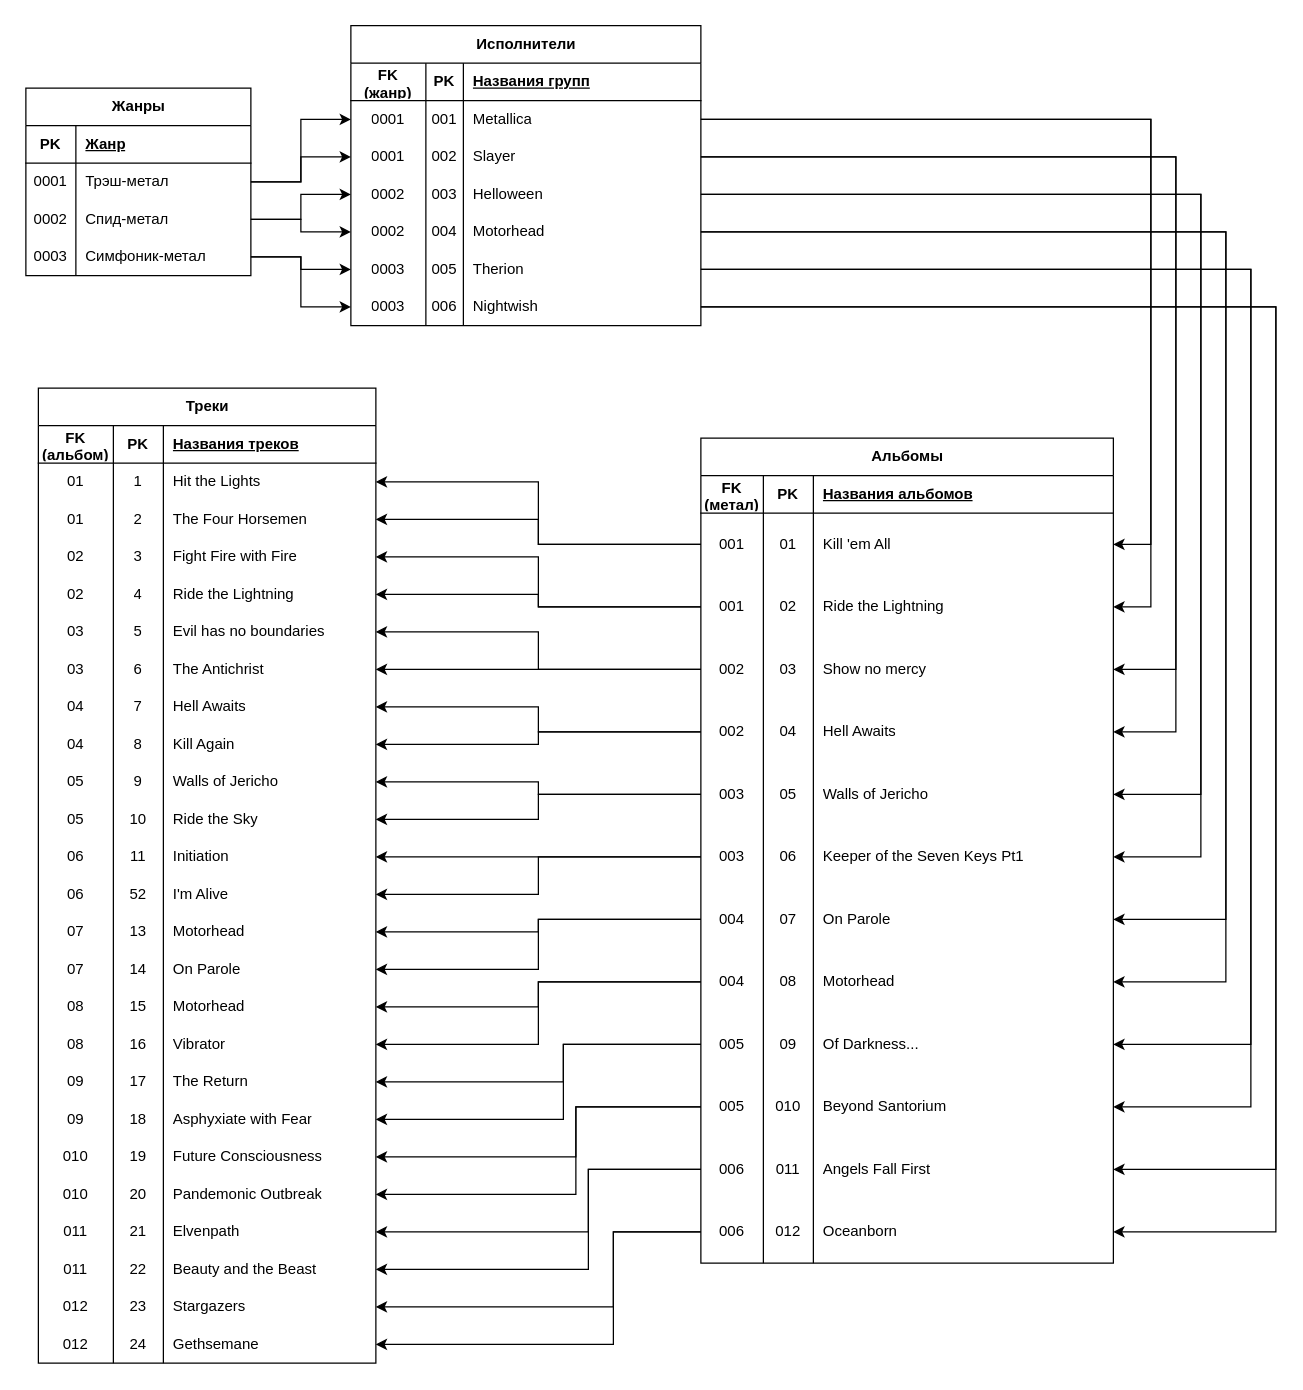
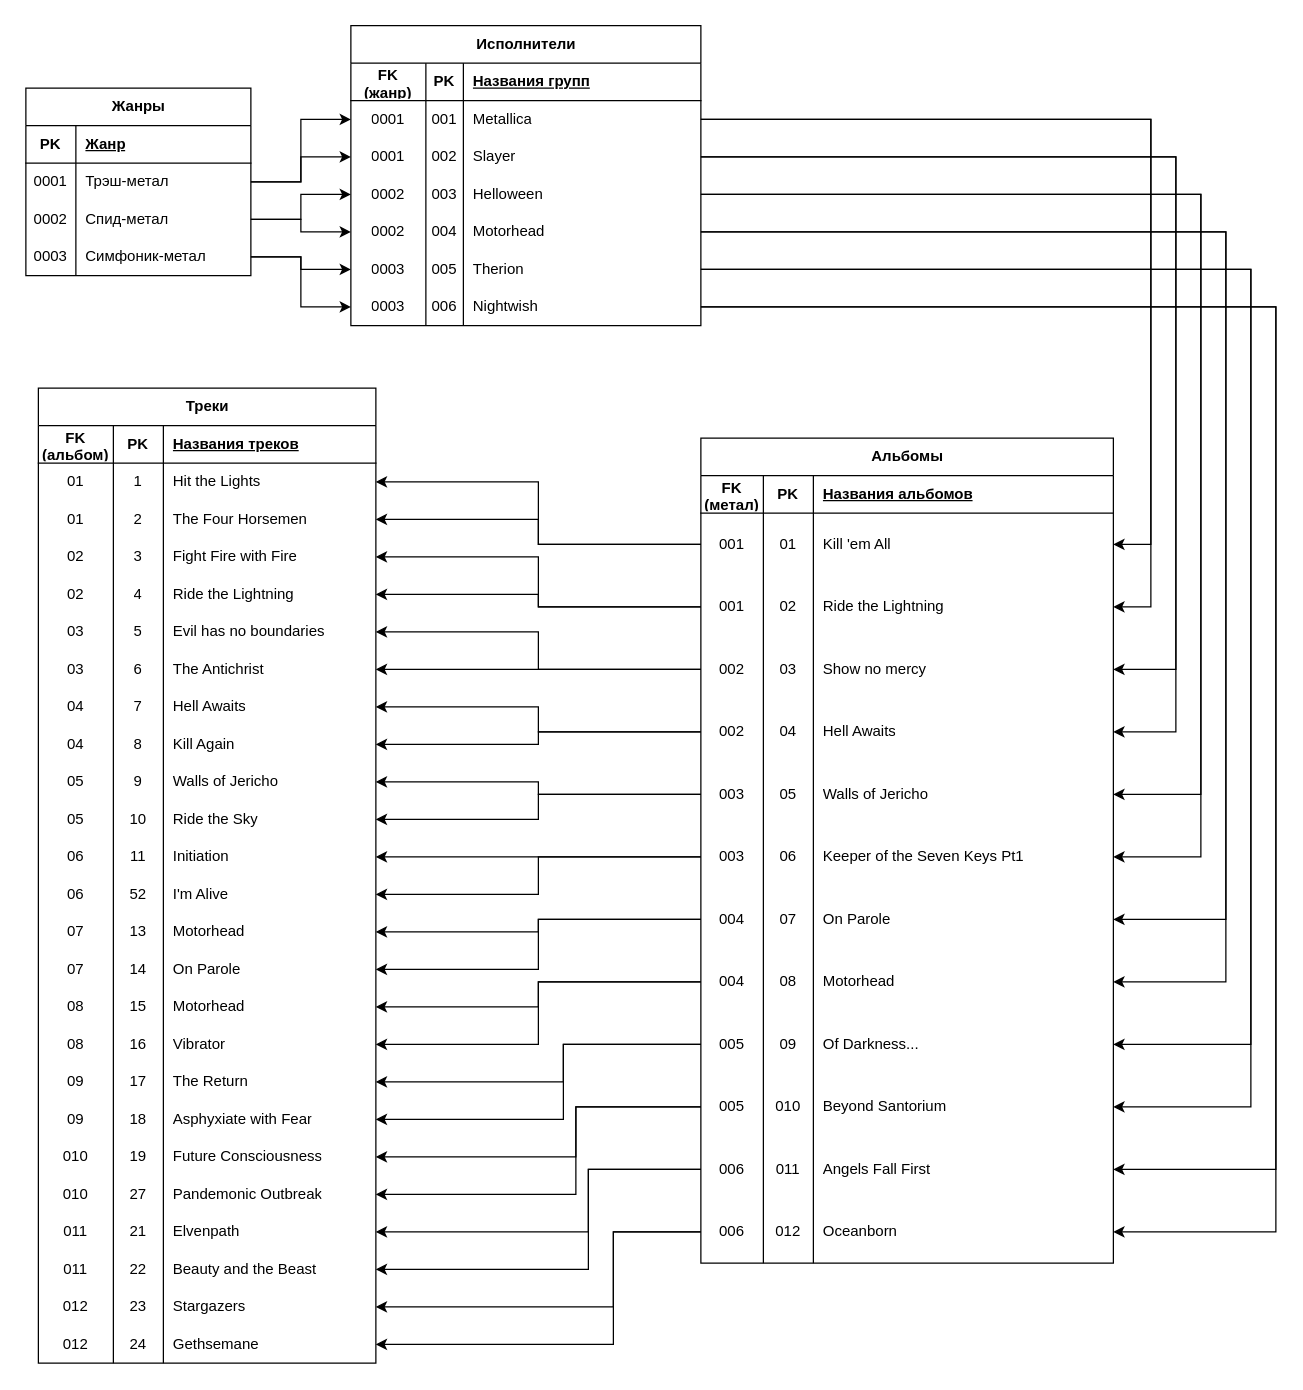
(138, 1194) -> (138, 1194)
